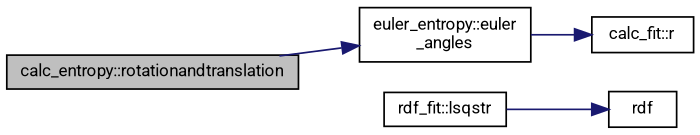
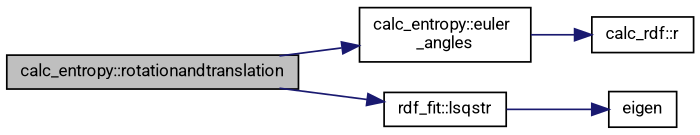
(445, 35) -> (445, 35)
(643, 35) -> (643, 35)
none -> (323, 94)
(643, 109) -> (643, 109)
